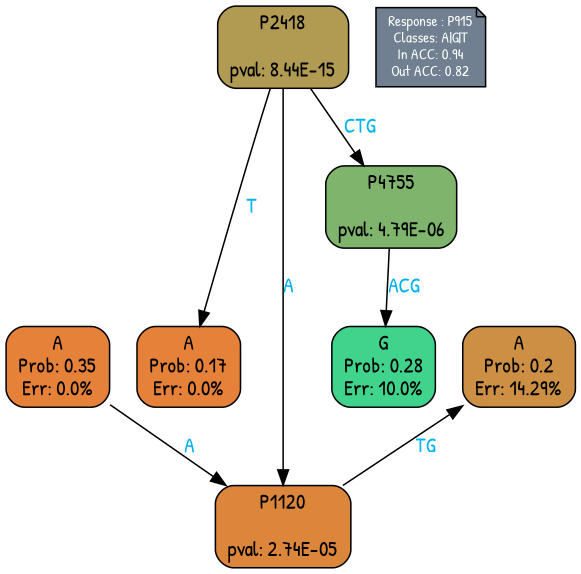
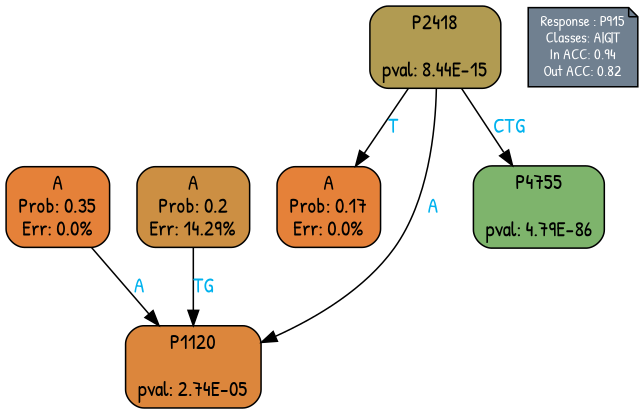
(391, 207) -> (539, 207)
(384, 367) -> none
(396, 450) -> (193, 279)
